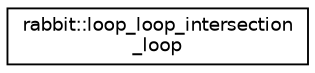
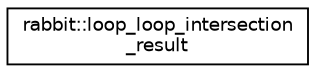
(158, 36) -> (158, 36)
